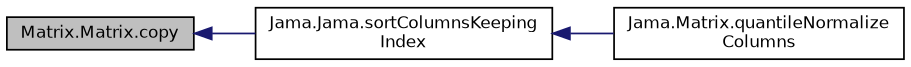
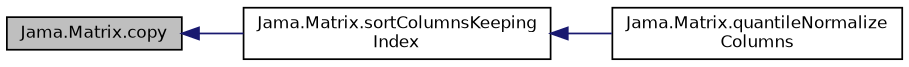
(100, 33) -> (94, 33)
(404, 33) -> (397, 33)
